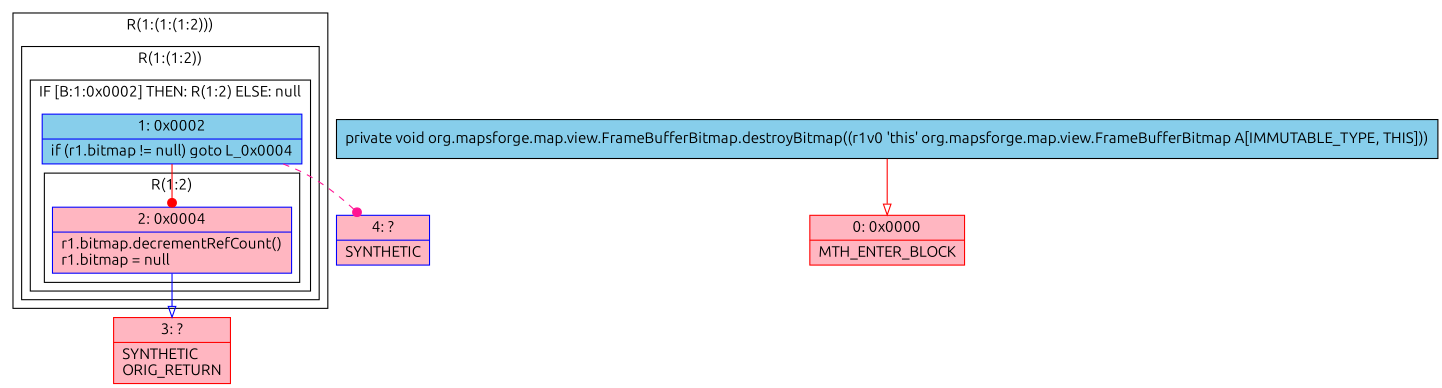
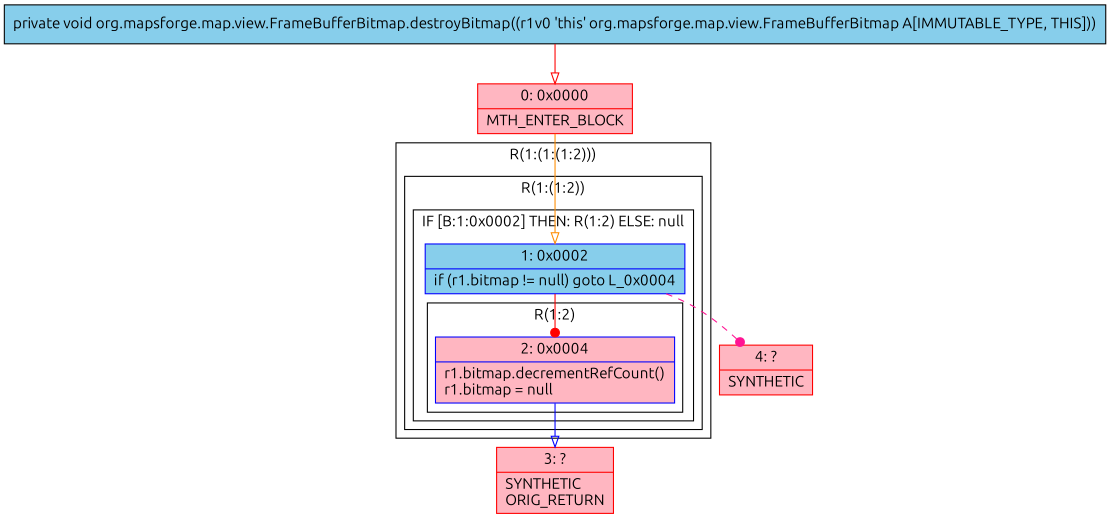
none -> (555, 183)
(383, 240) -> (766, 370)
